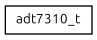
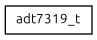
(49, 20) -> (49, 20)
